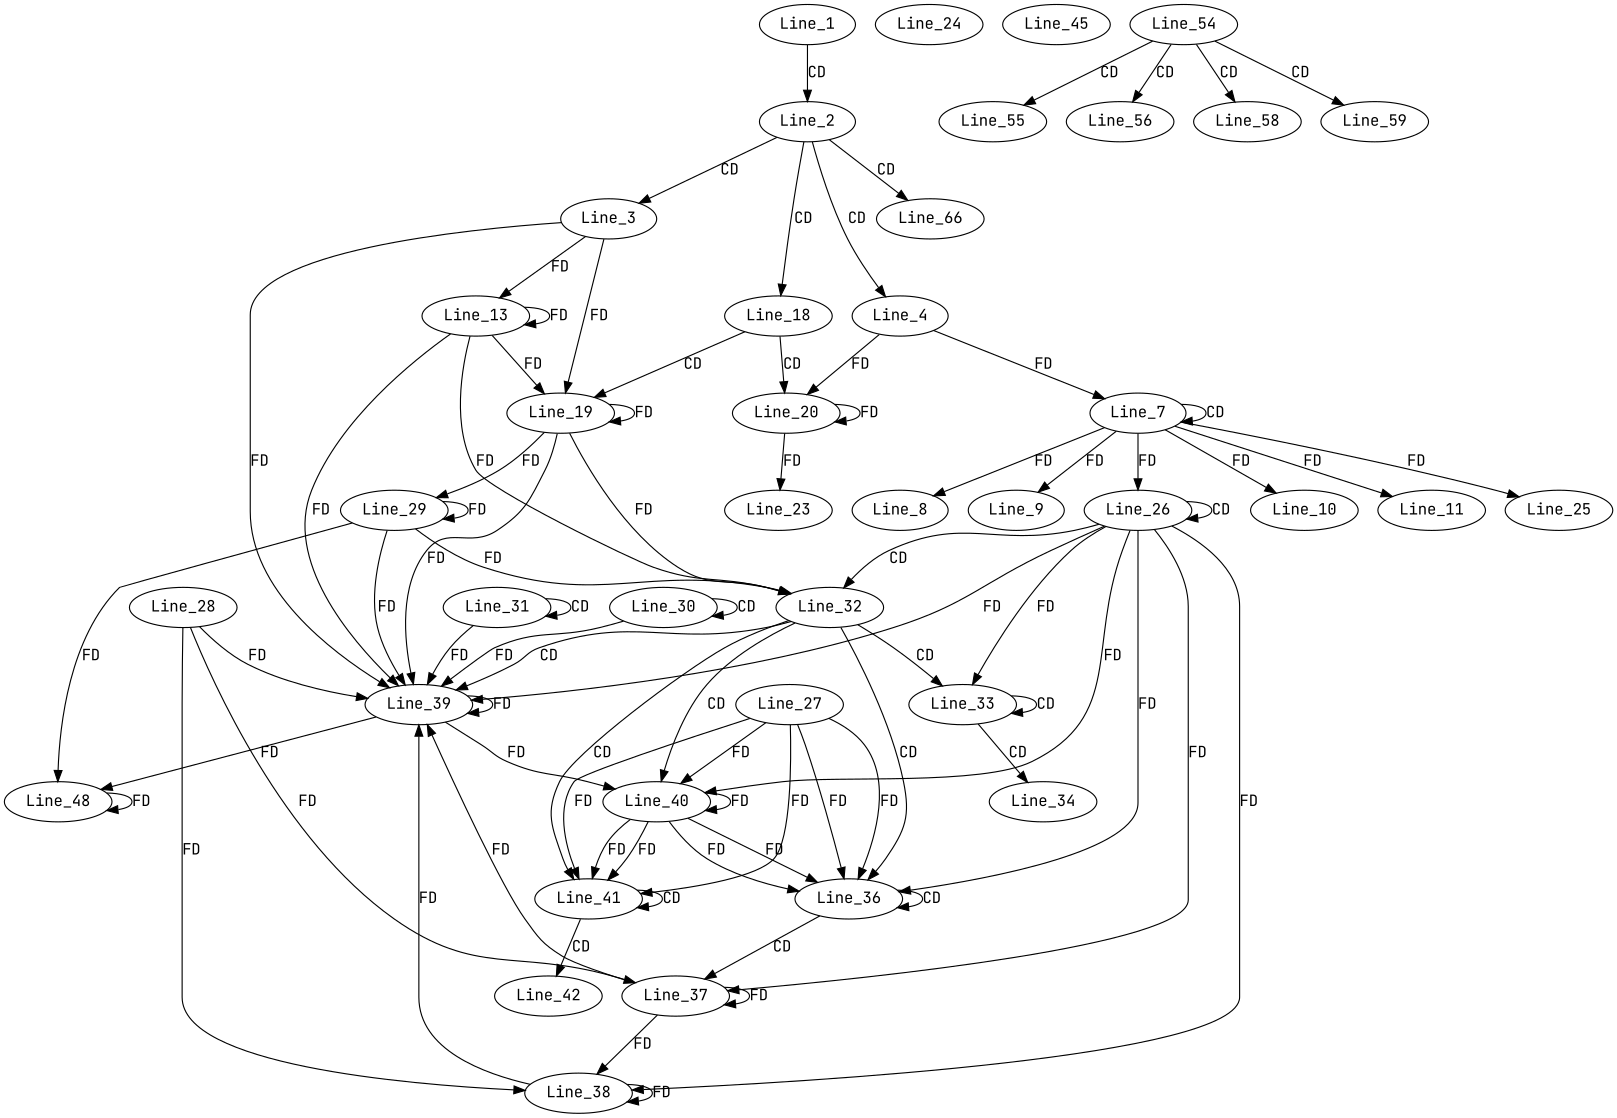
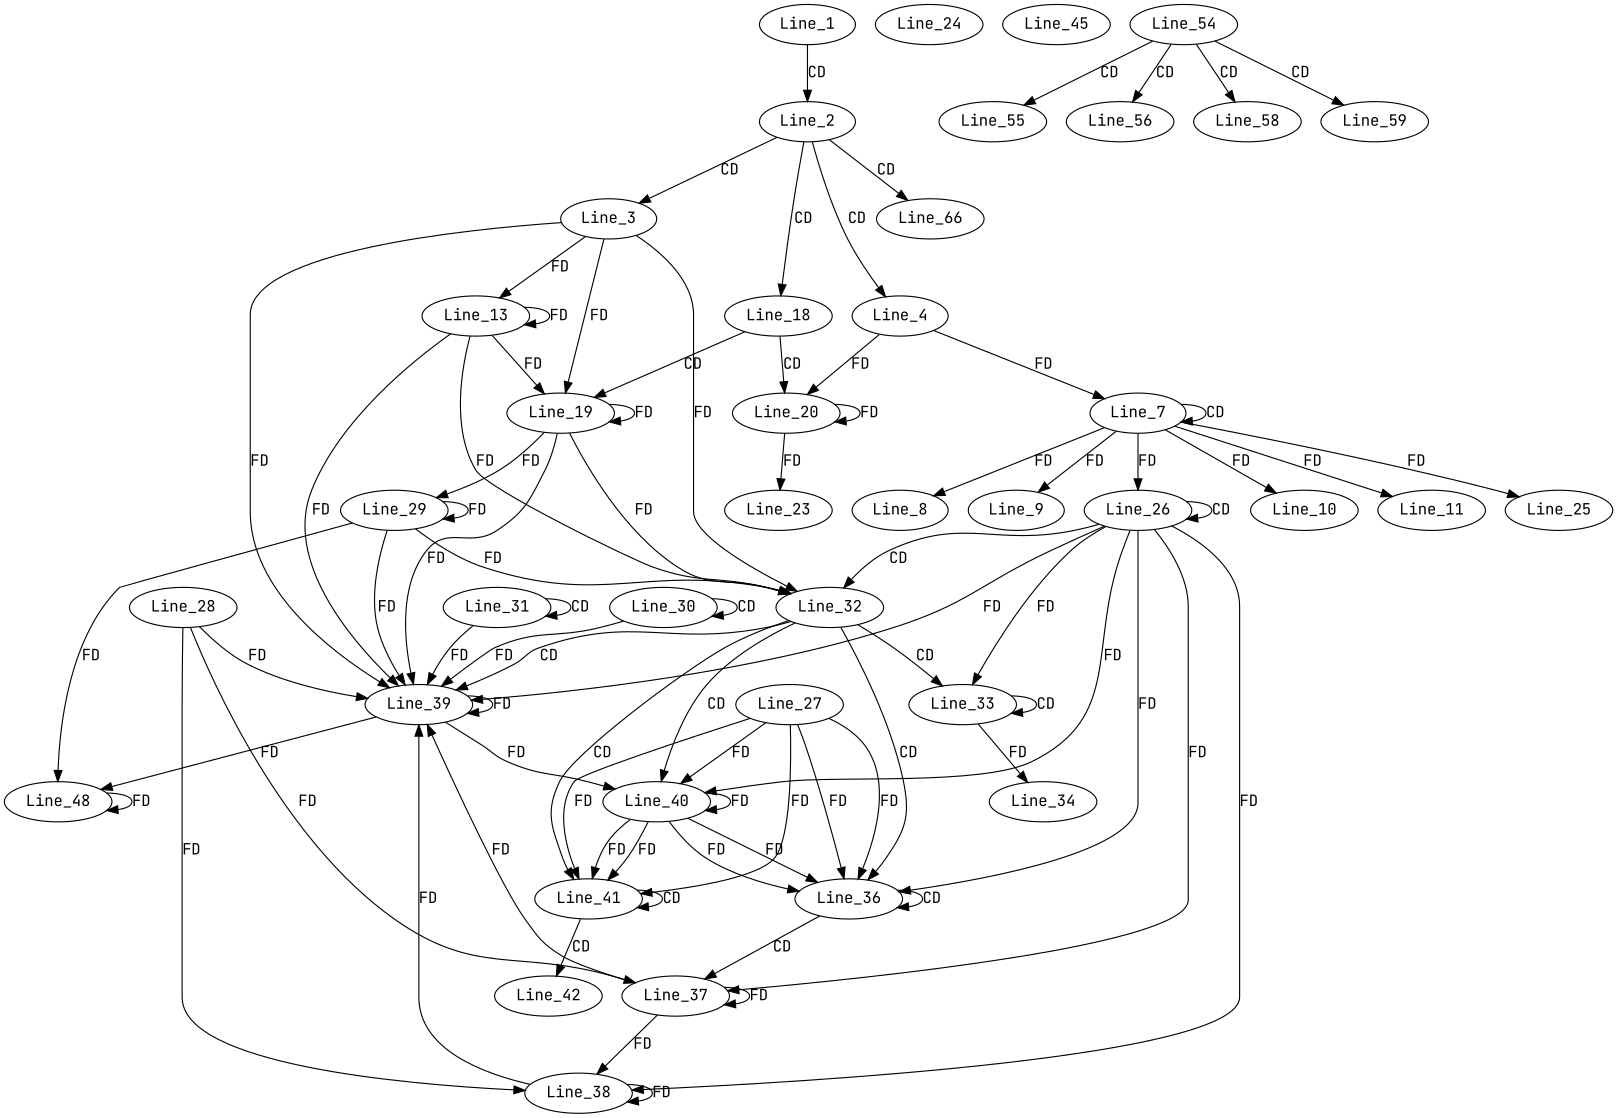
none -> (694, 423)
(1018, 753) -> (1018, 753)
